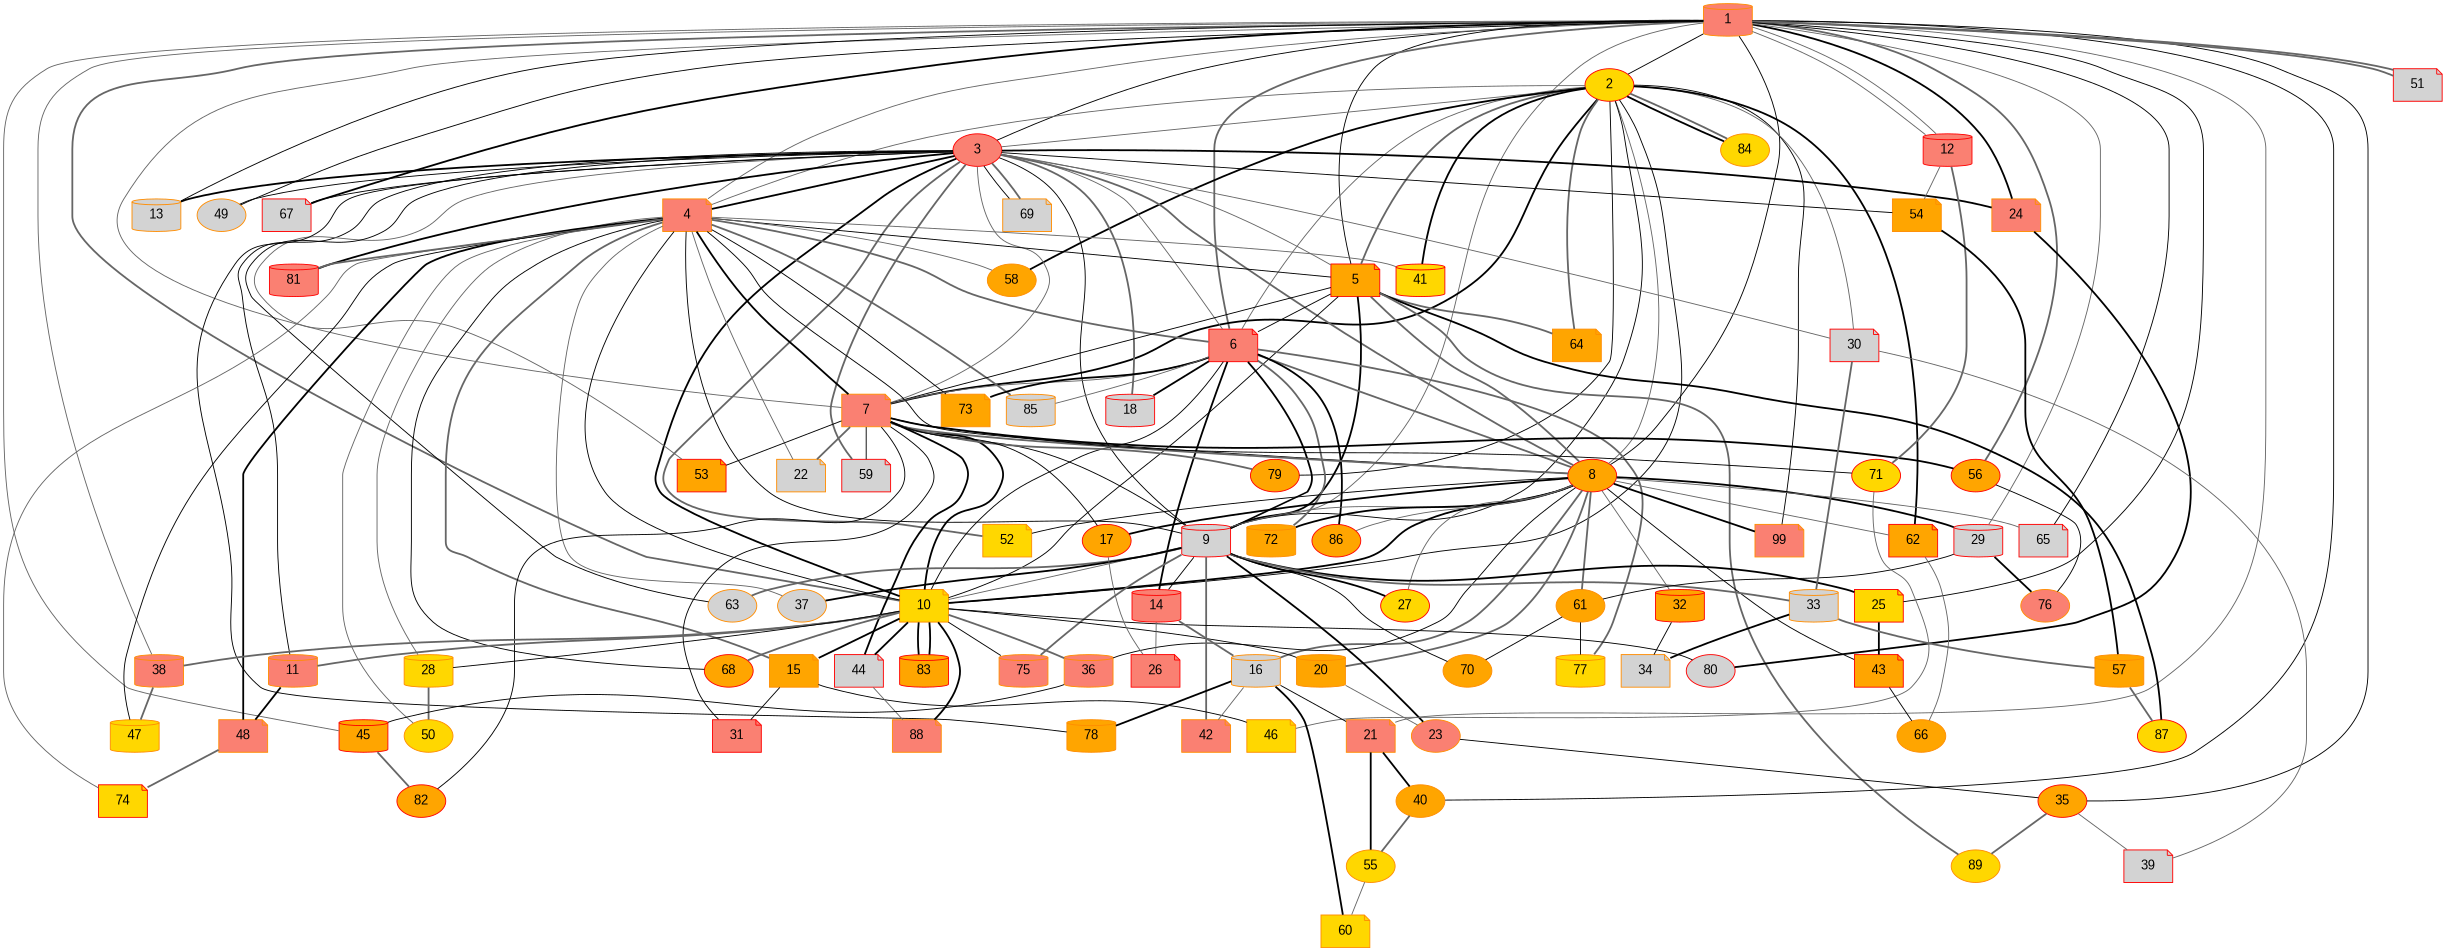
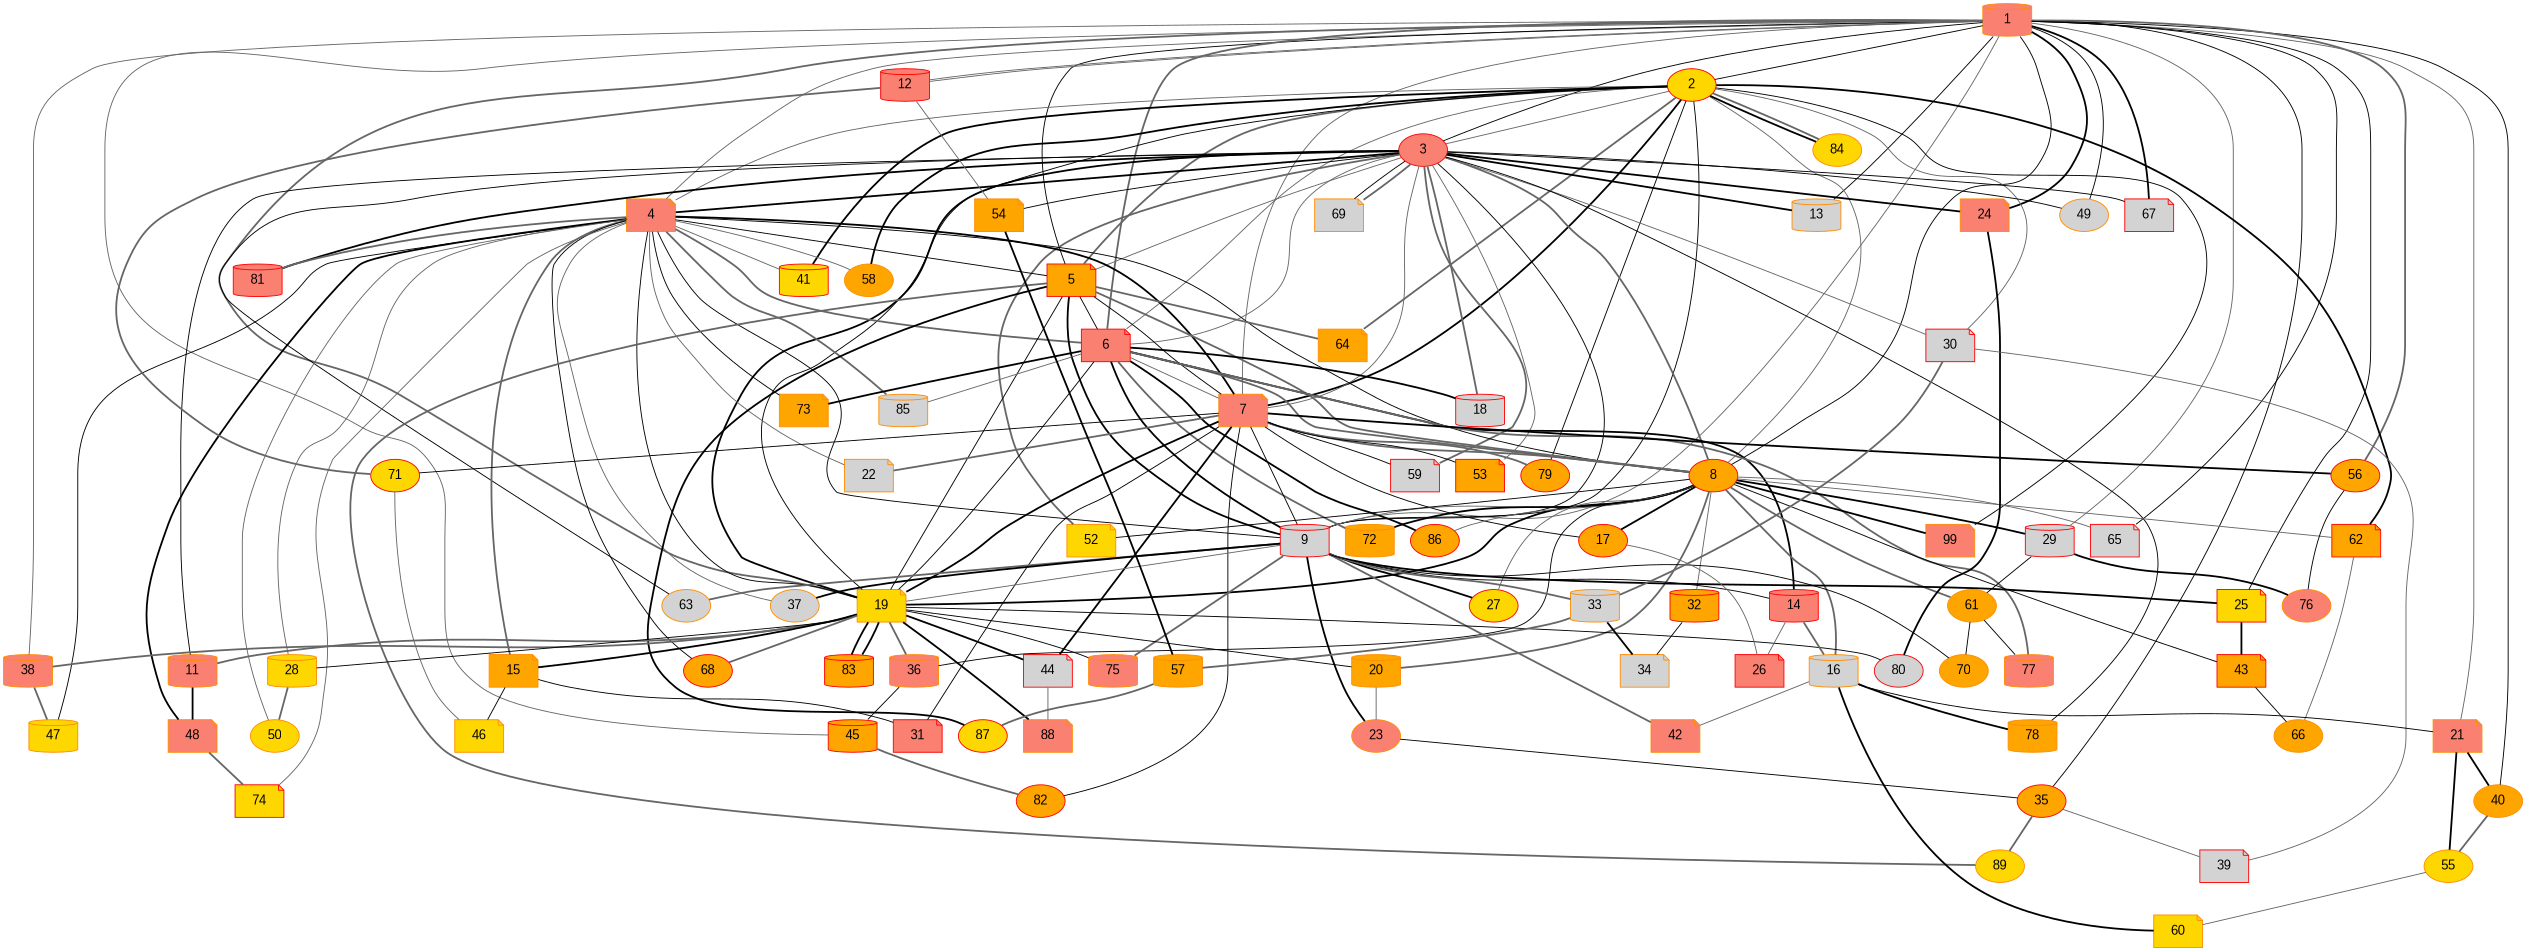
(2418, 85) -> none
(924, 606) -> (882, 606)
(1580, 671) -> (2029, 671)
